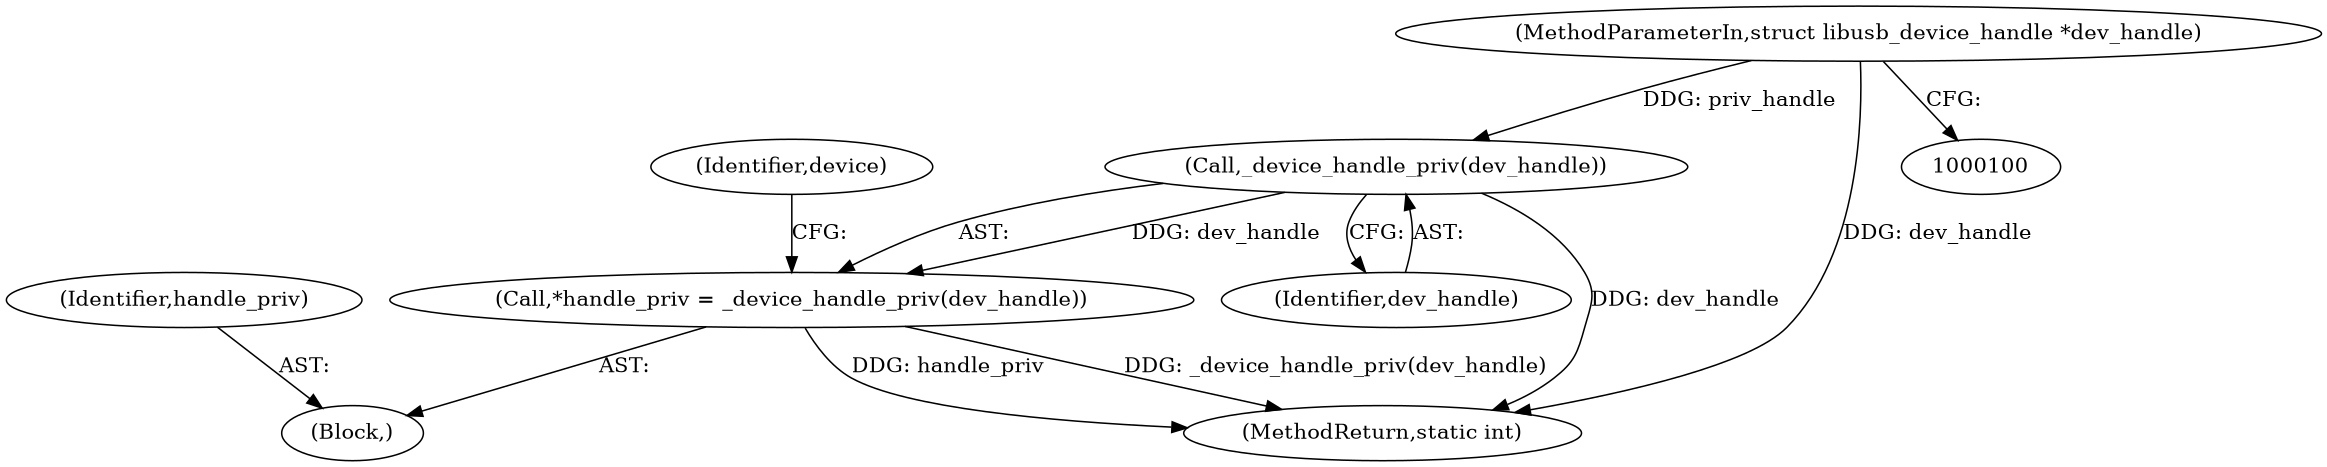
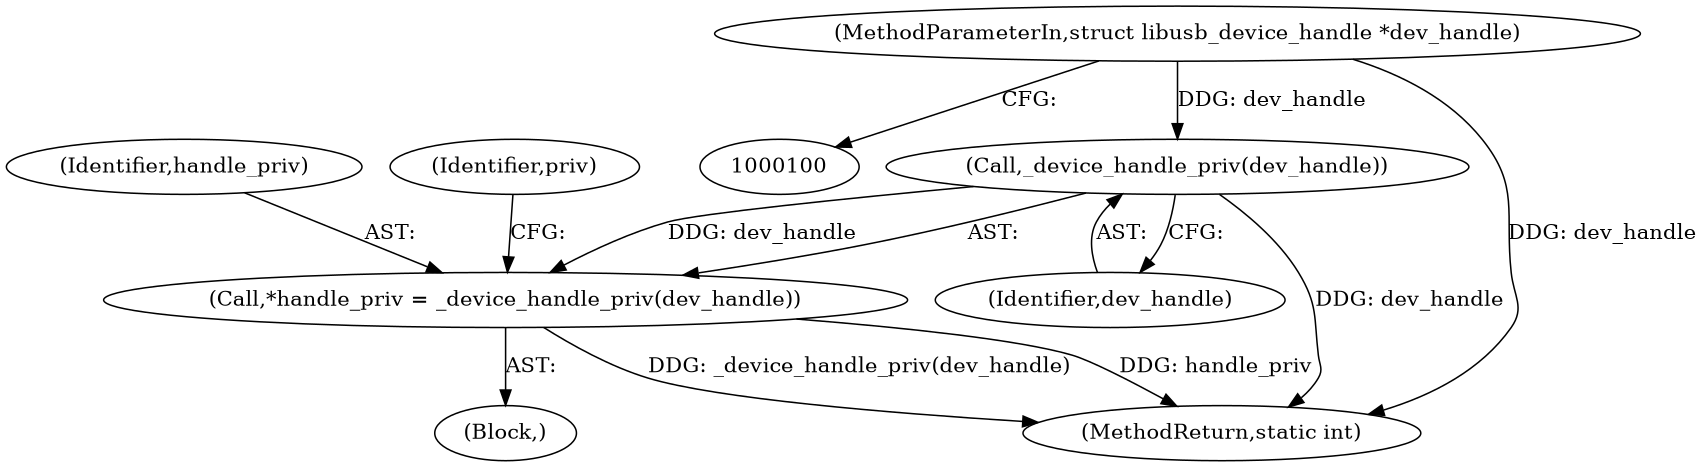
(1740, 100) -> (1272, 100)
(792, 167) -> (515, 167)
(264, 363) -> (336, 230)
